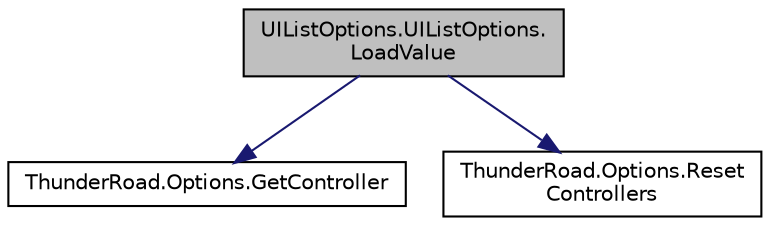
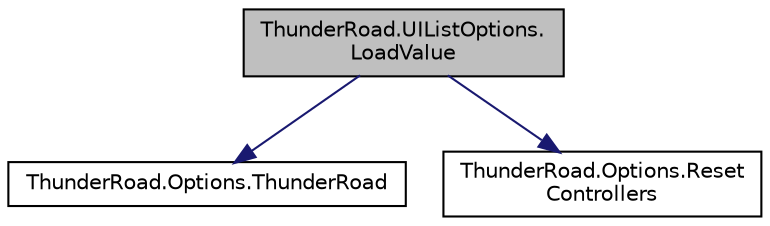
(404, 43) -> (404, 43)
(207, 184) -> (207, 184)
